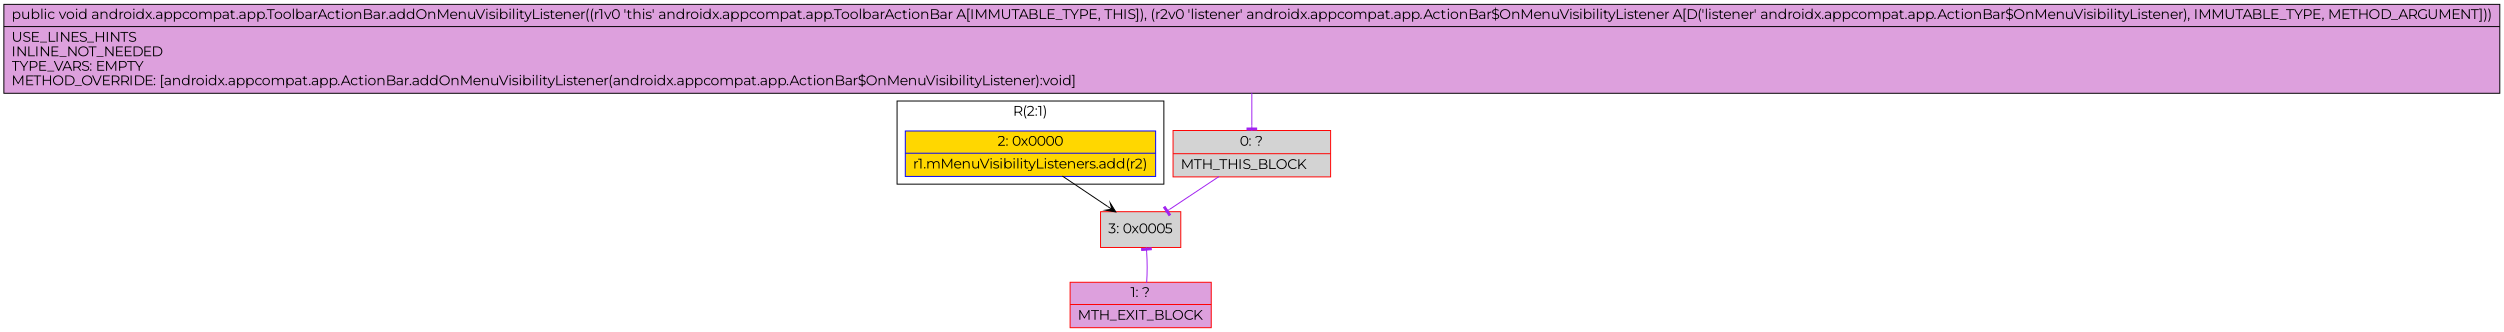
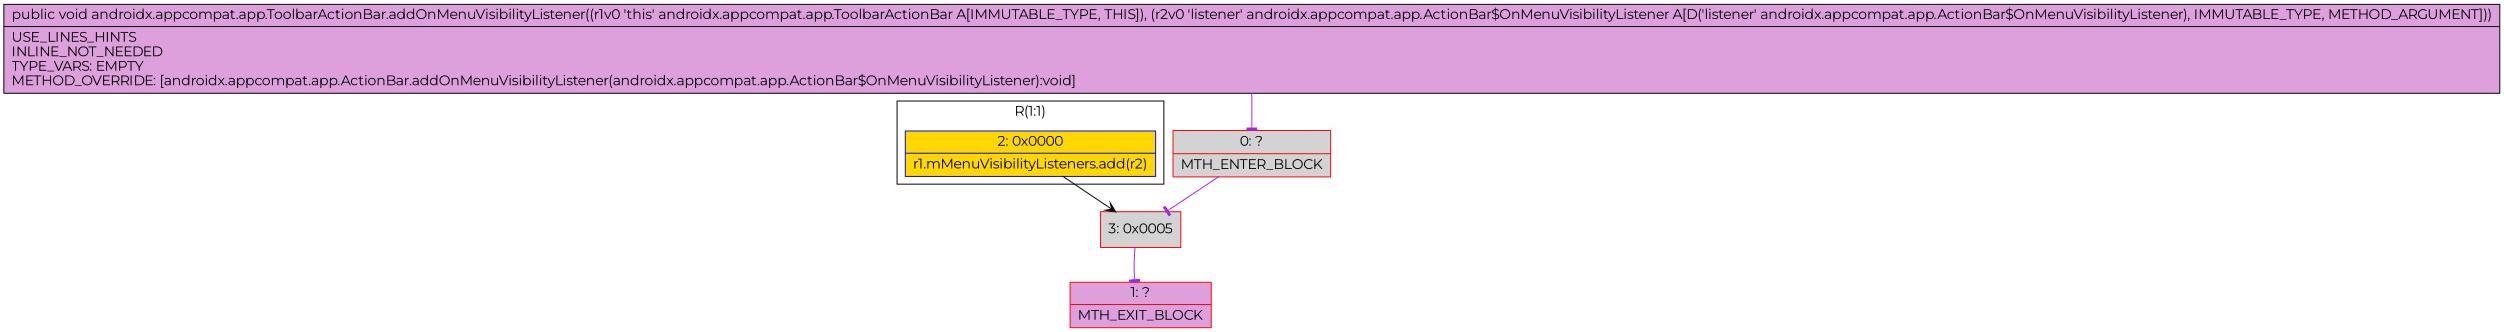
(1030, 112) -> (1030, 112)
(1244, 165) -> (1252, 165)
(1147, 267) -> (1134, 262)
